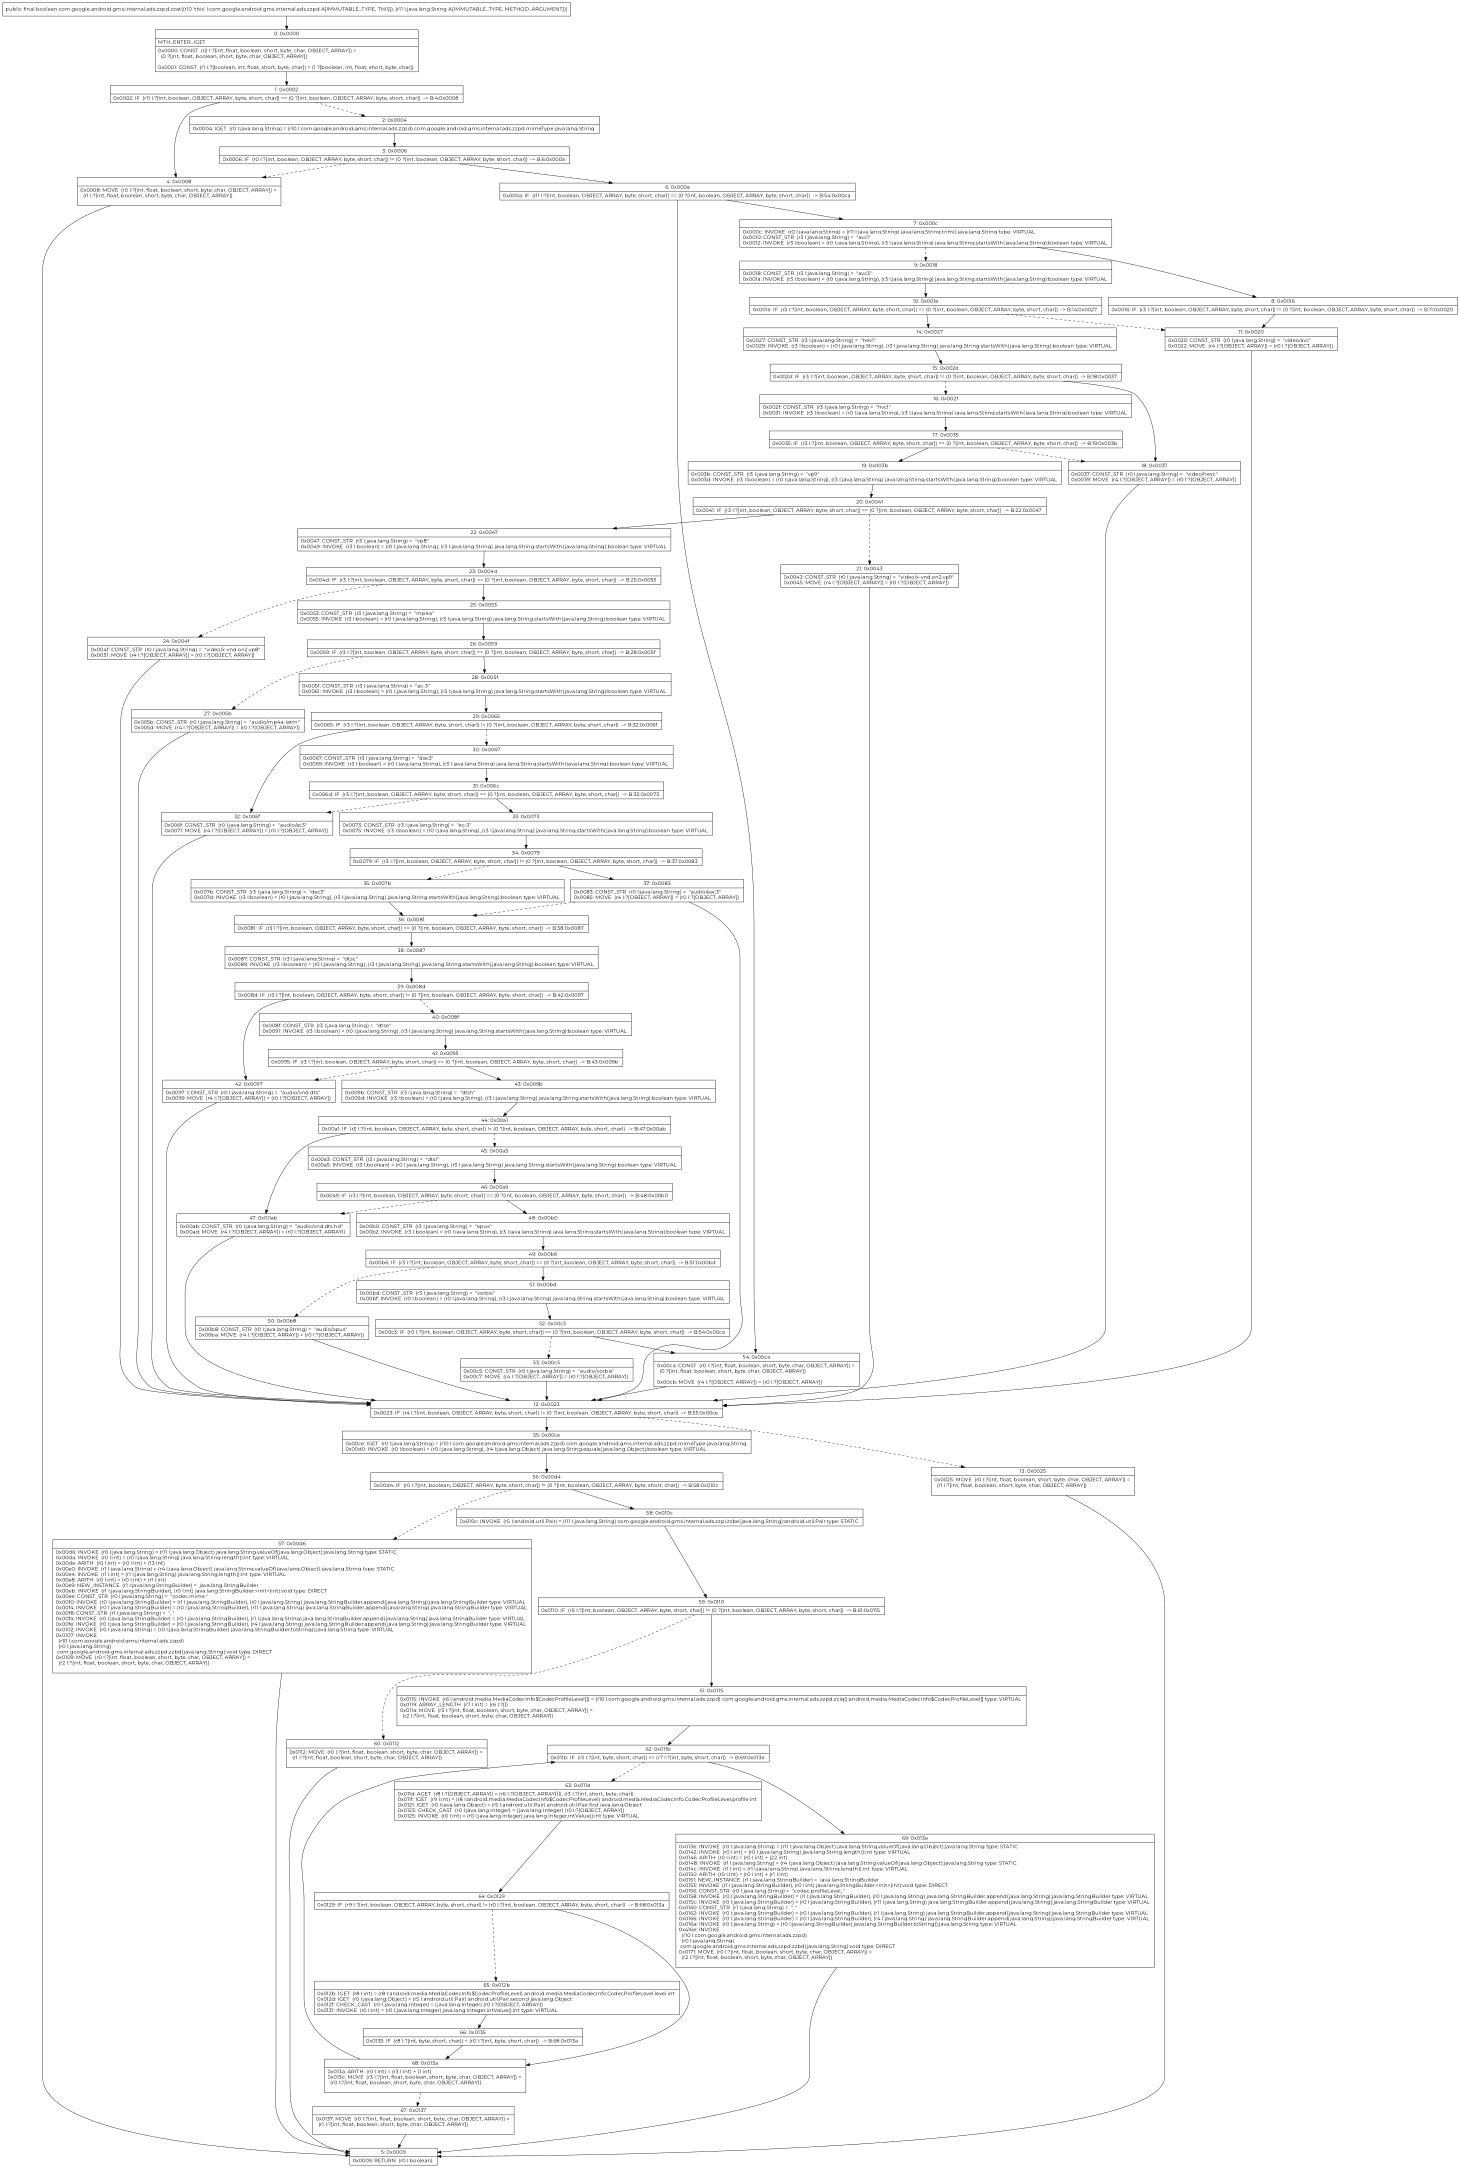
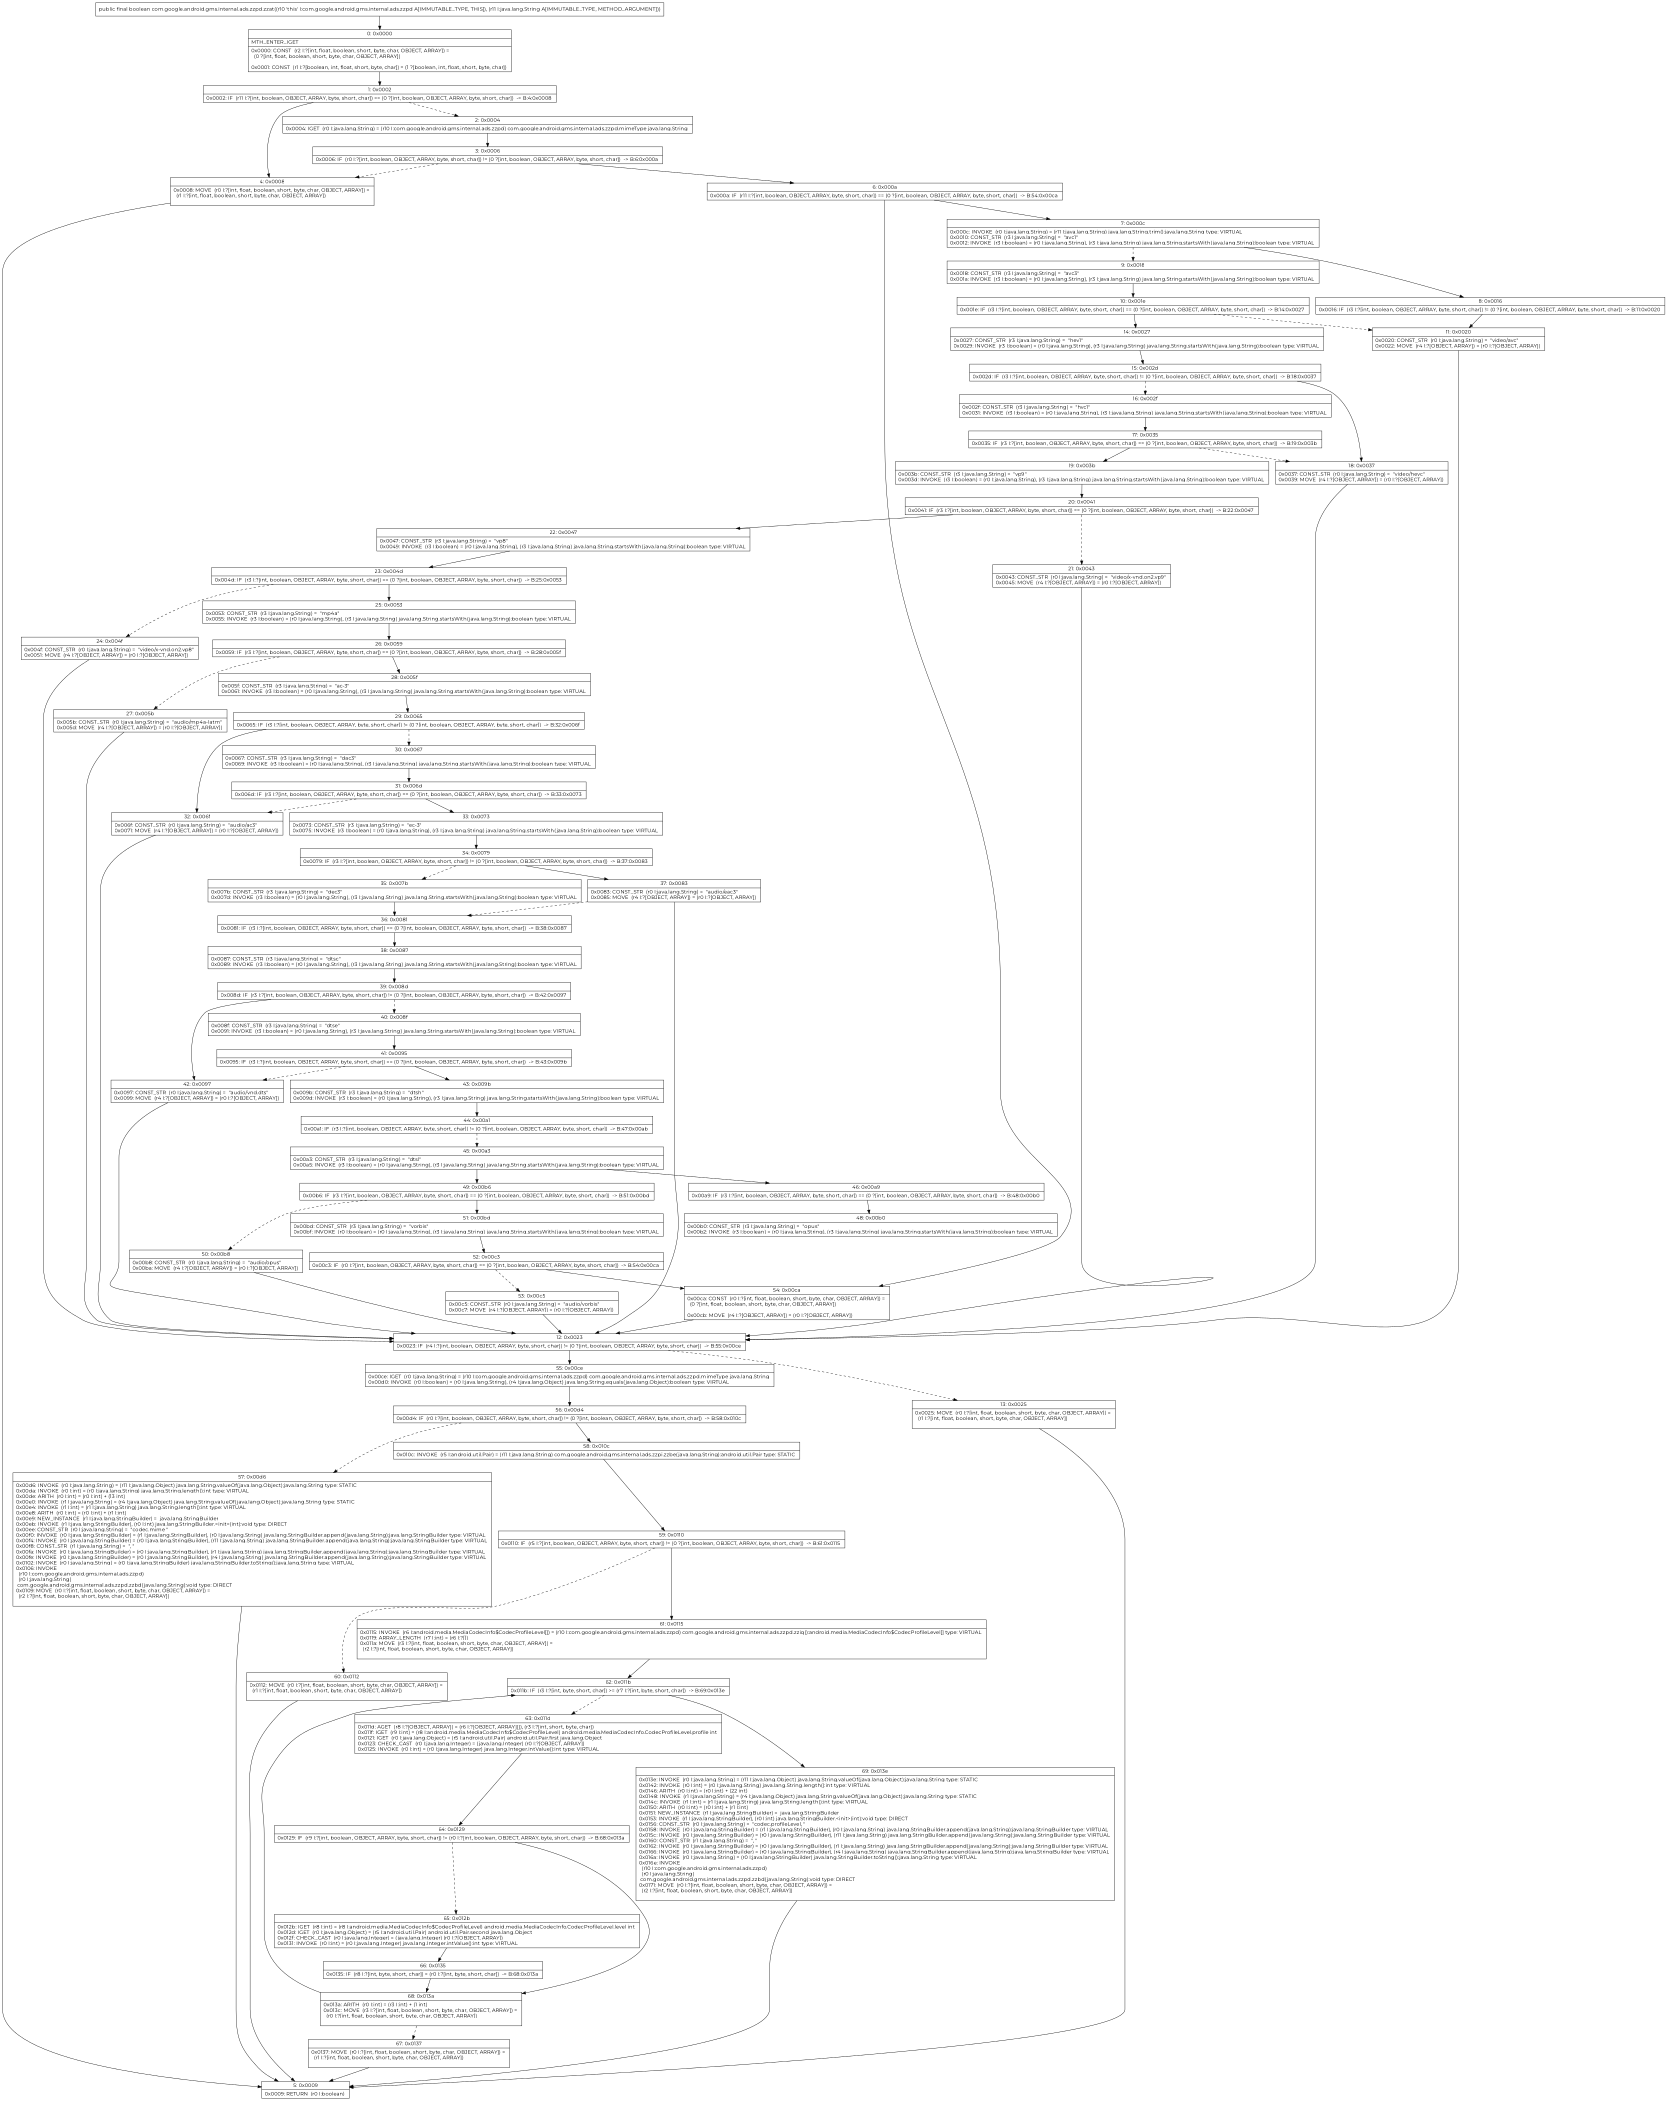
(263, 1225) -> none
(543, 1241) -> (477, 1175)
(78, 1635) -> (38, 1568)
(701, 1930) -> (661, 1863)
